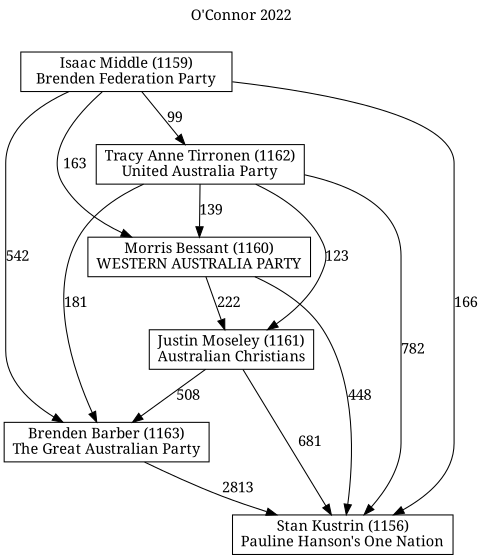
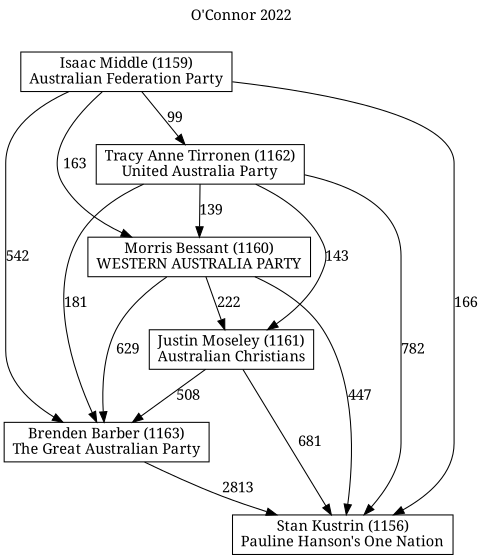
(126, 72) -> (126, 72)
(337, 257) -> (337, 257)
none -> (114, 334)
(360, 396) -> (360, 396)
